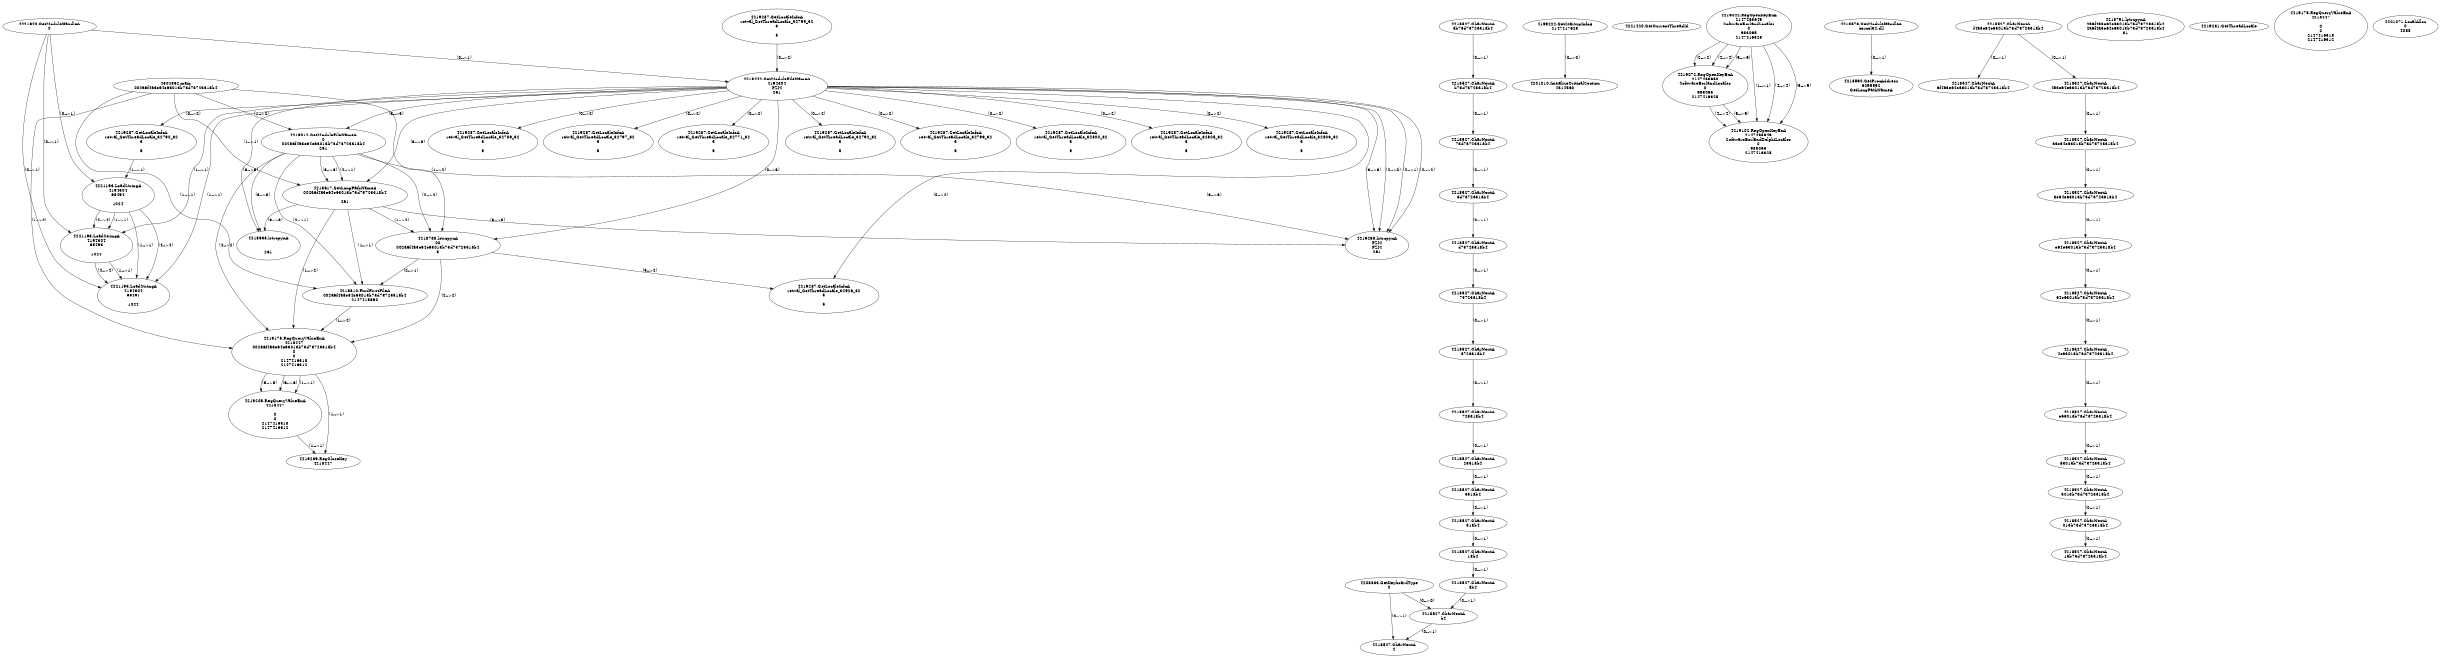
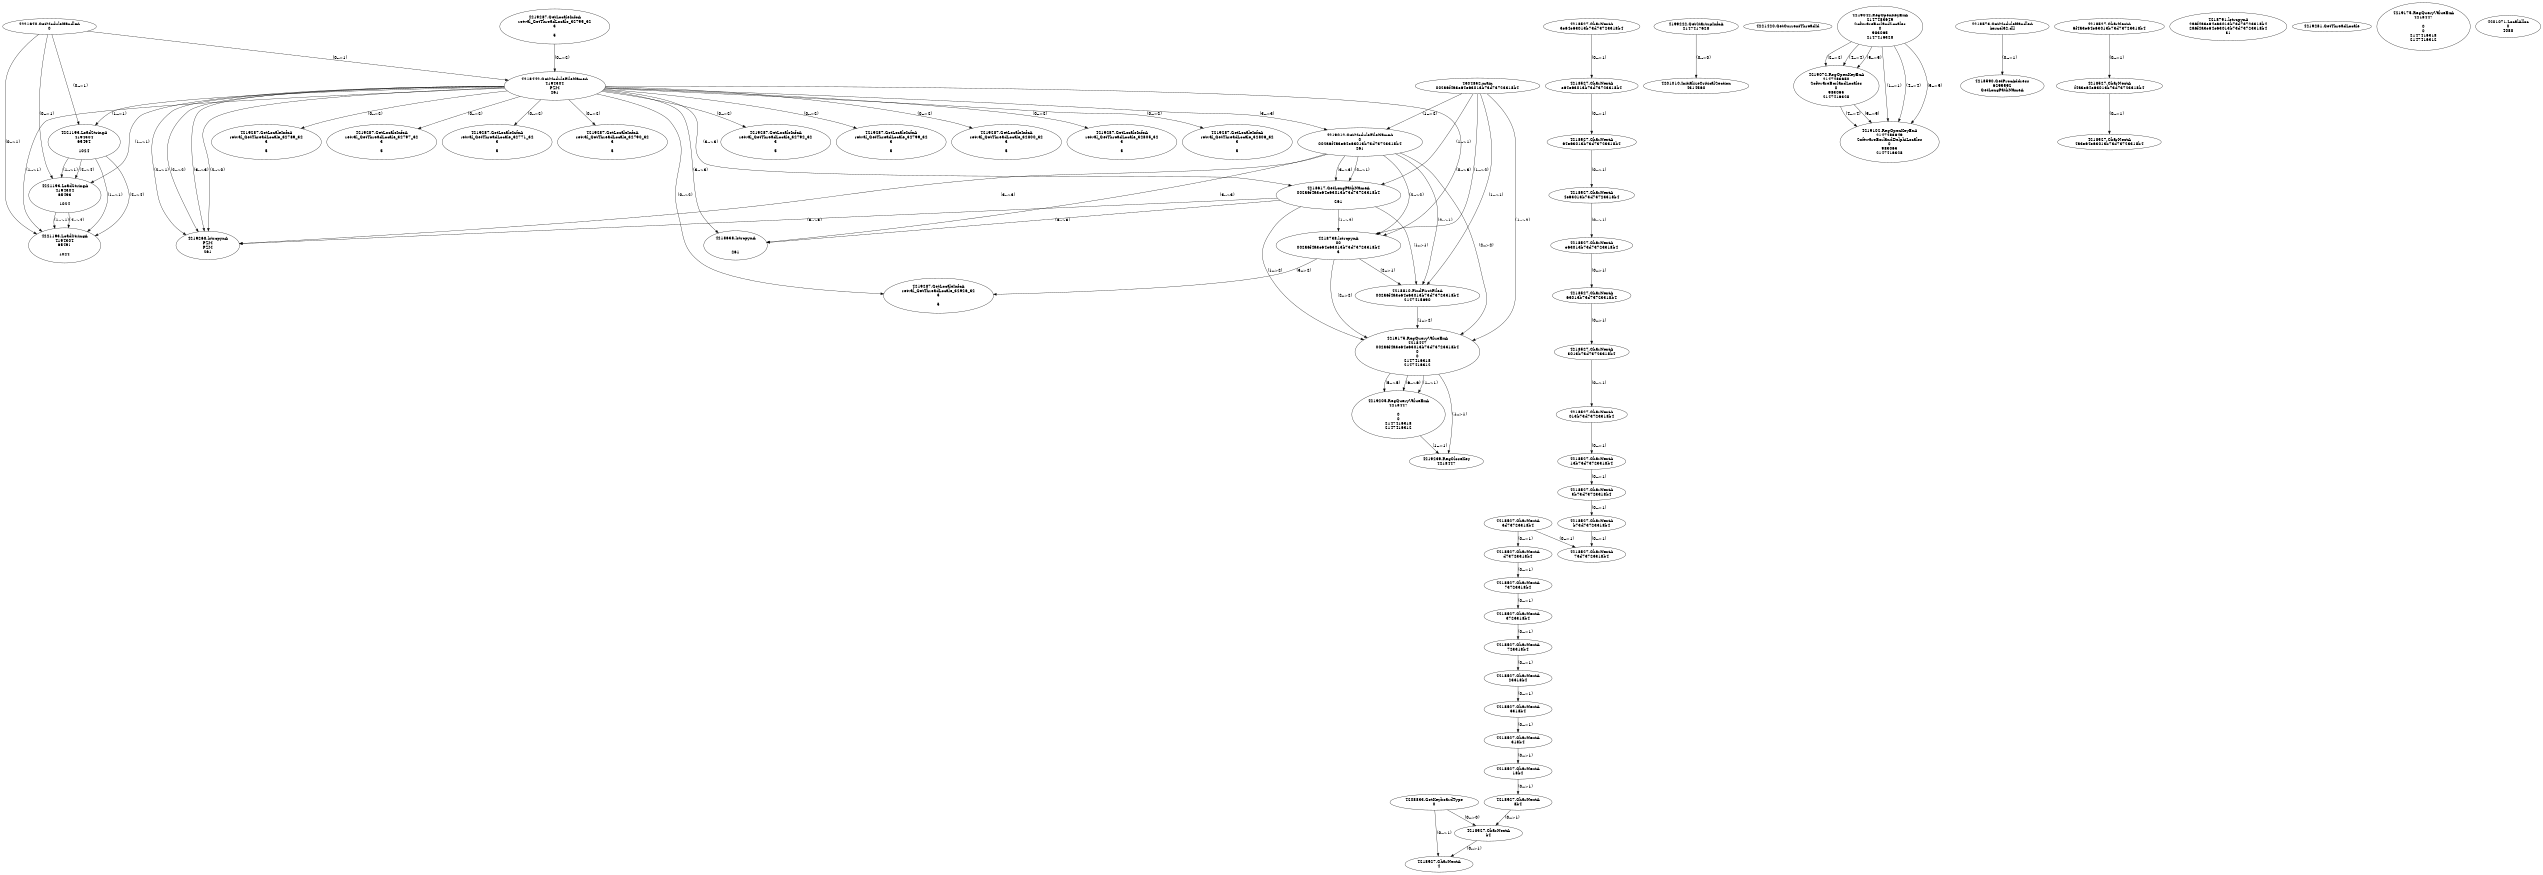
(1992, 55) -> (2109, 55)
(2085, 142) -> none
(130, 167) -> (206, 99)
(1473, 167) -> (1553, 538)
none -> (1592, 475)
